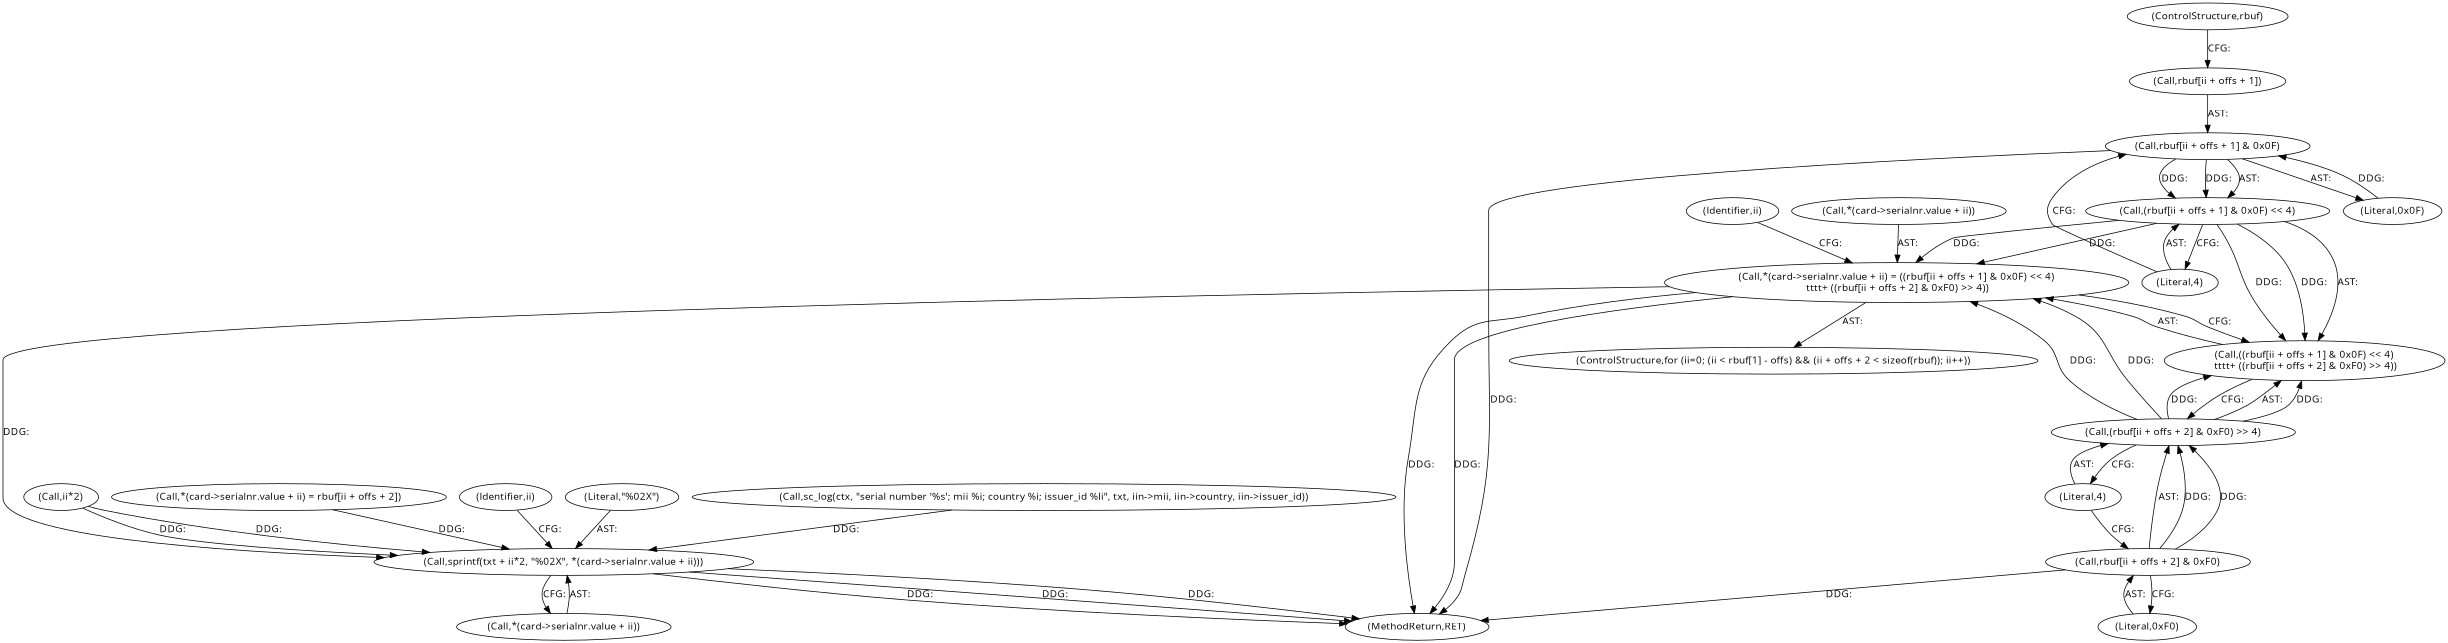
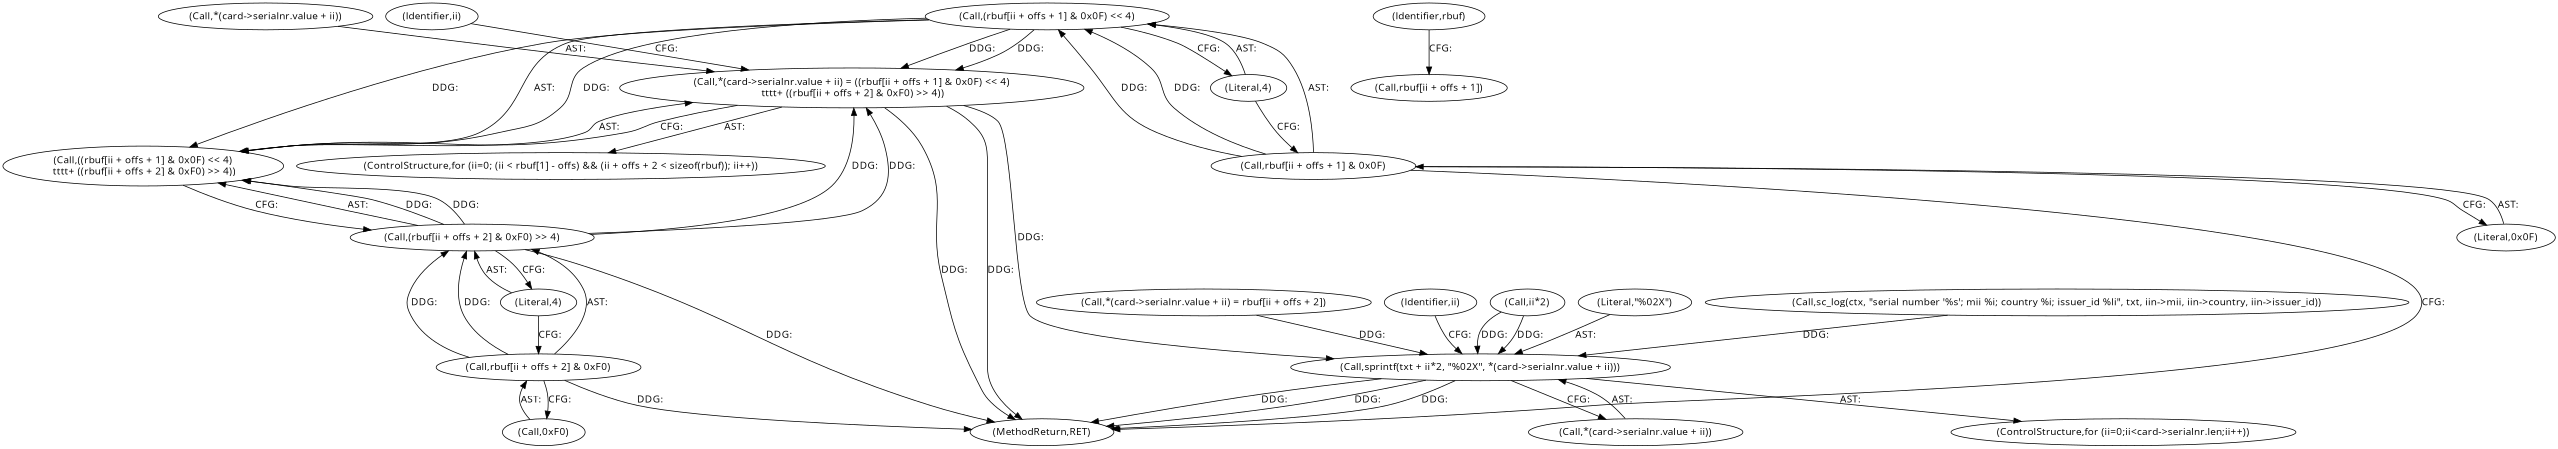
(2208, 16) -> (1429, 16)
(2208, 110) -> none
(2323, 179) -> (2476, 205)
(2373, 179) -> (2510, 205)
none -> (756, 336)
(1505, 400) -> (2435, 302)
none -> (2123, 432)
(2147, 627) -> (544, 432)
